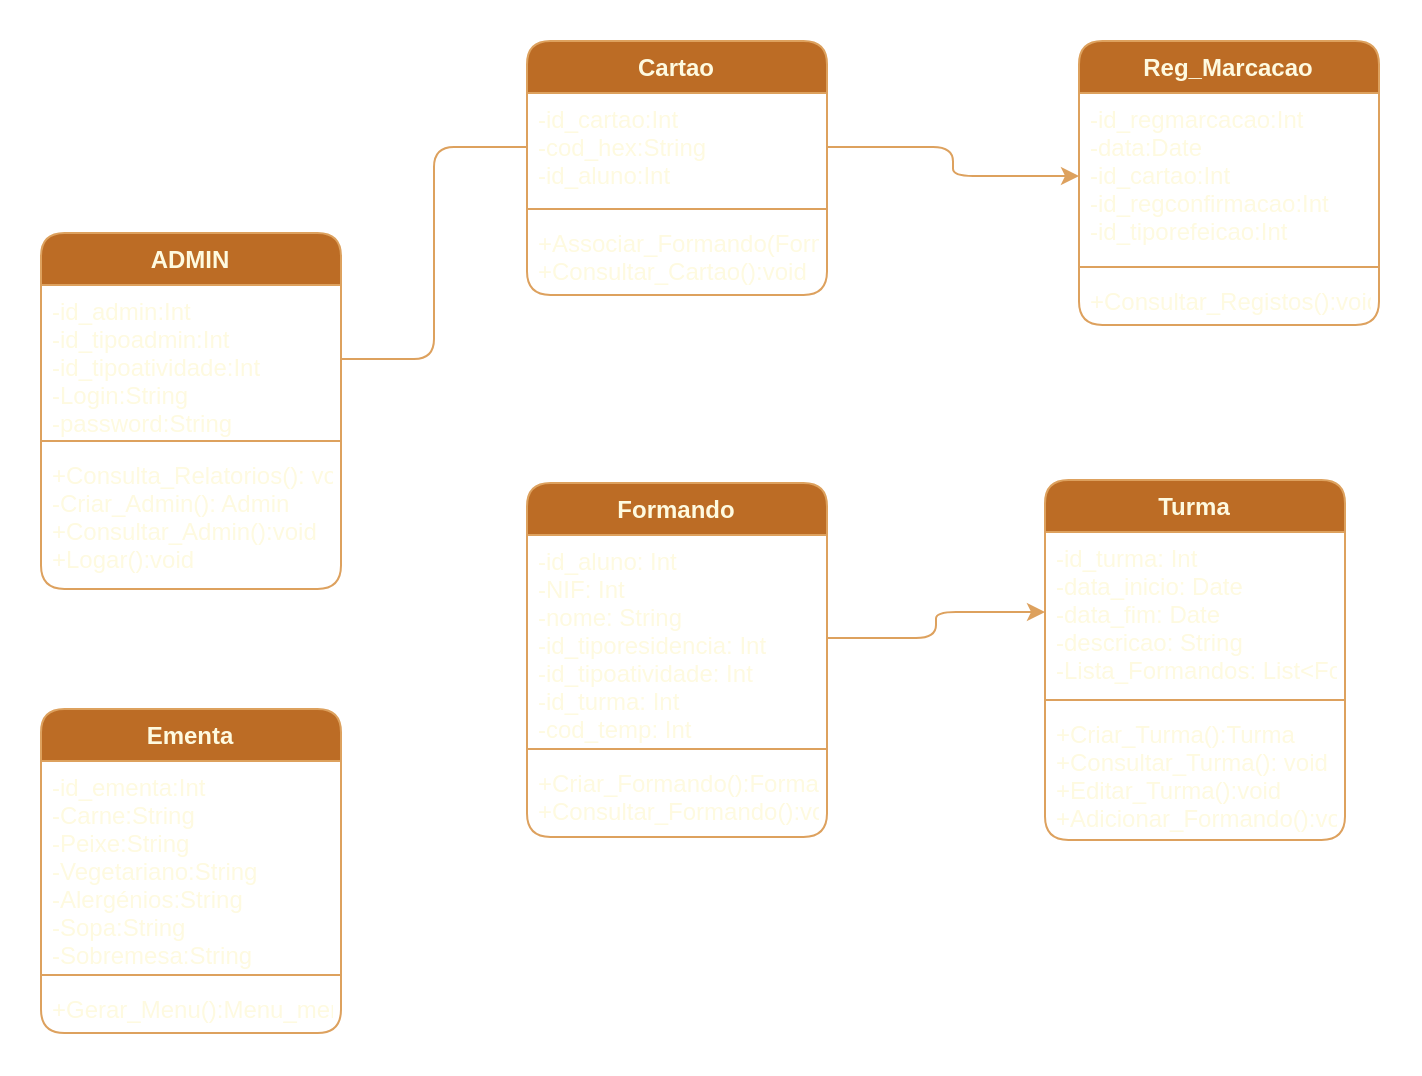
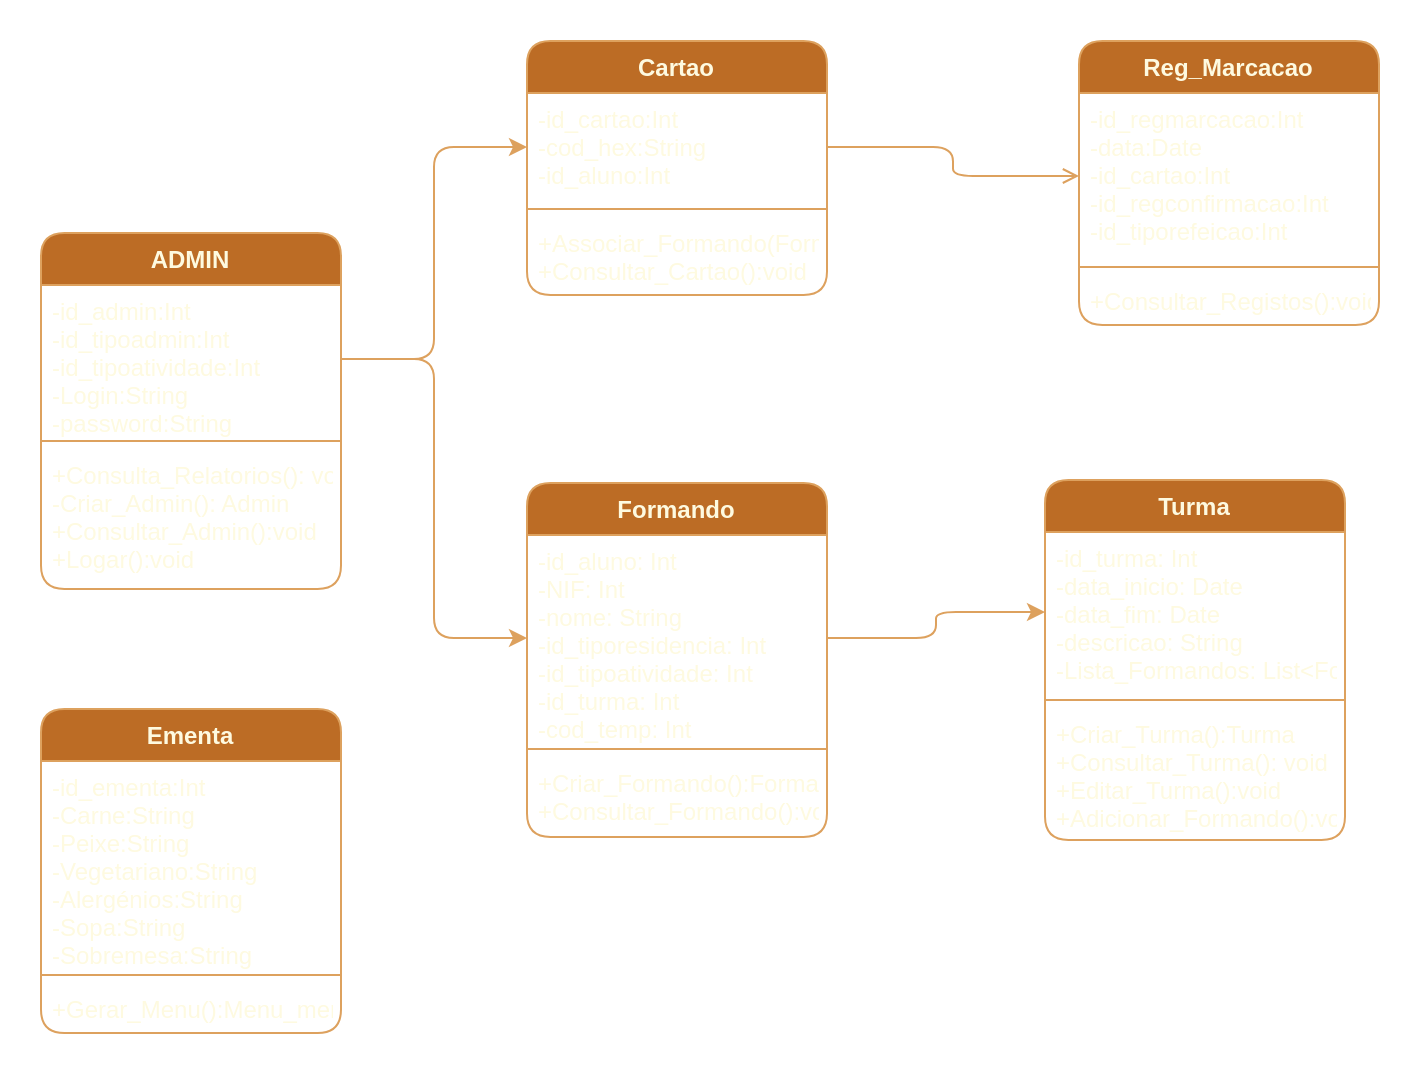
(517, 147) -> (512, 147)
(1064, 176) -> (1066, 176)
none -> (434, 533)
